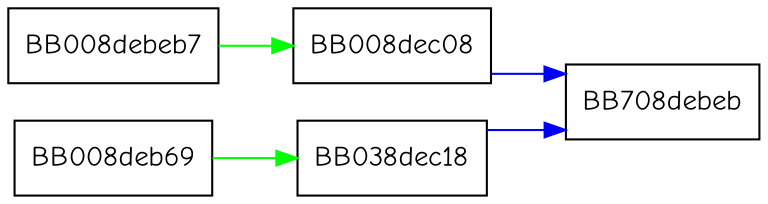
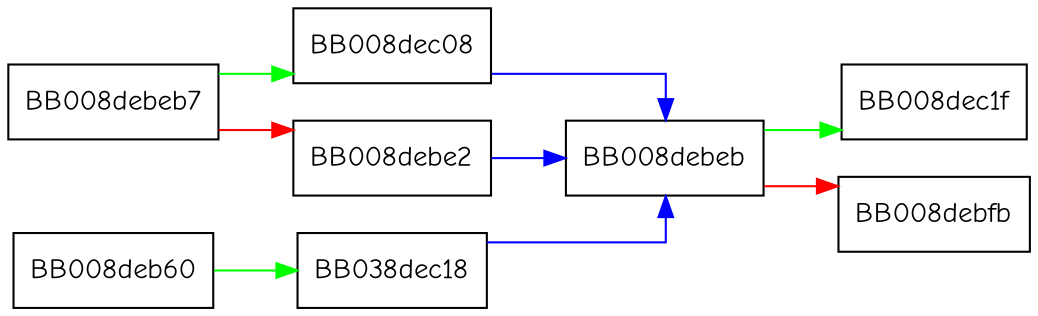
(663, 102) -> (665, 158)
none -> (934, 102)
(113, 158) -> (113, 270)
none -> (392, 158)
none -> (934, 214)
